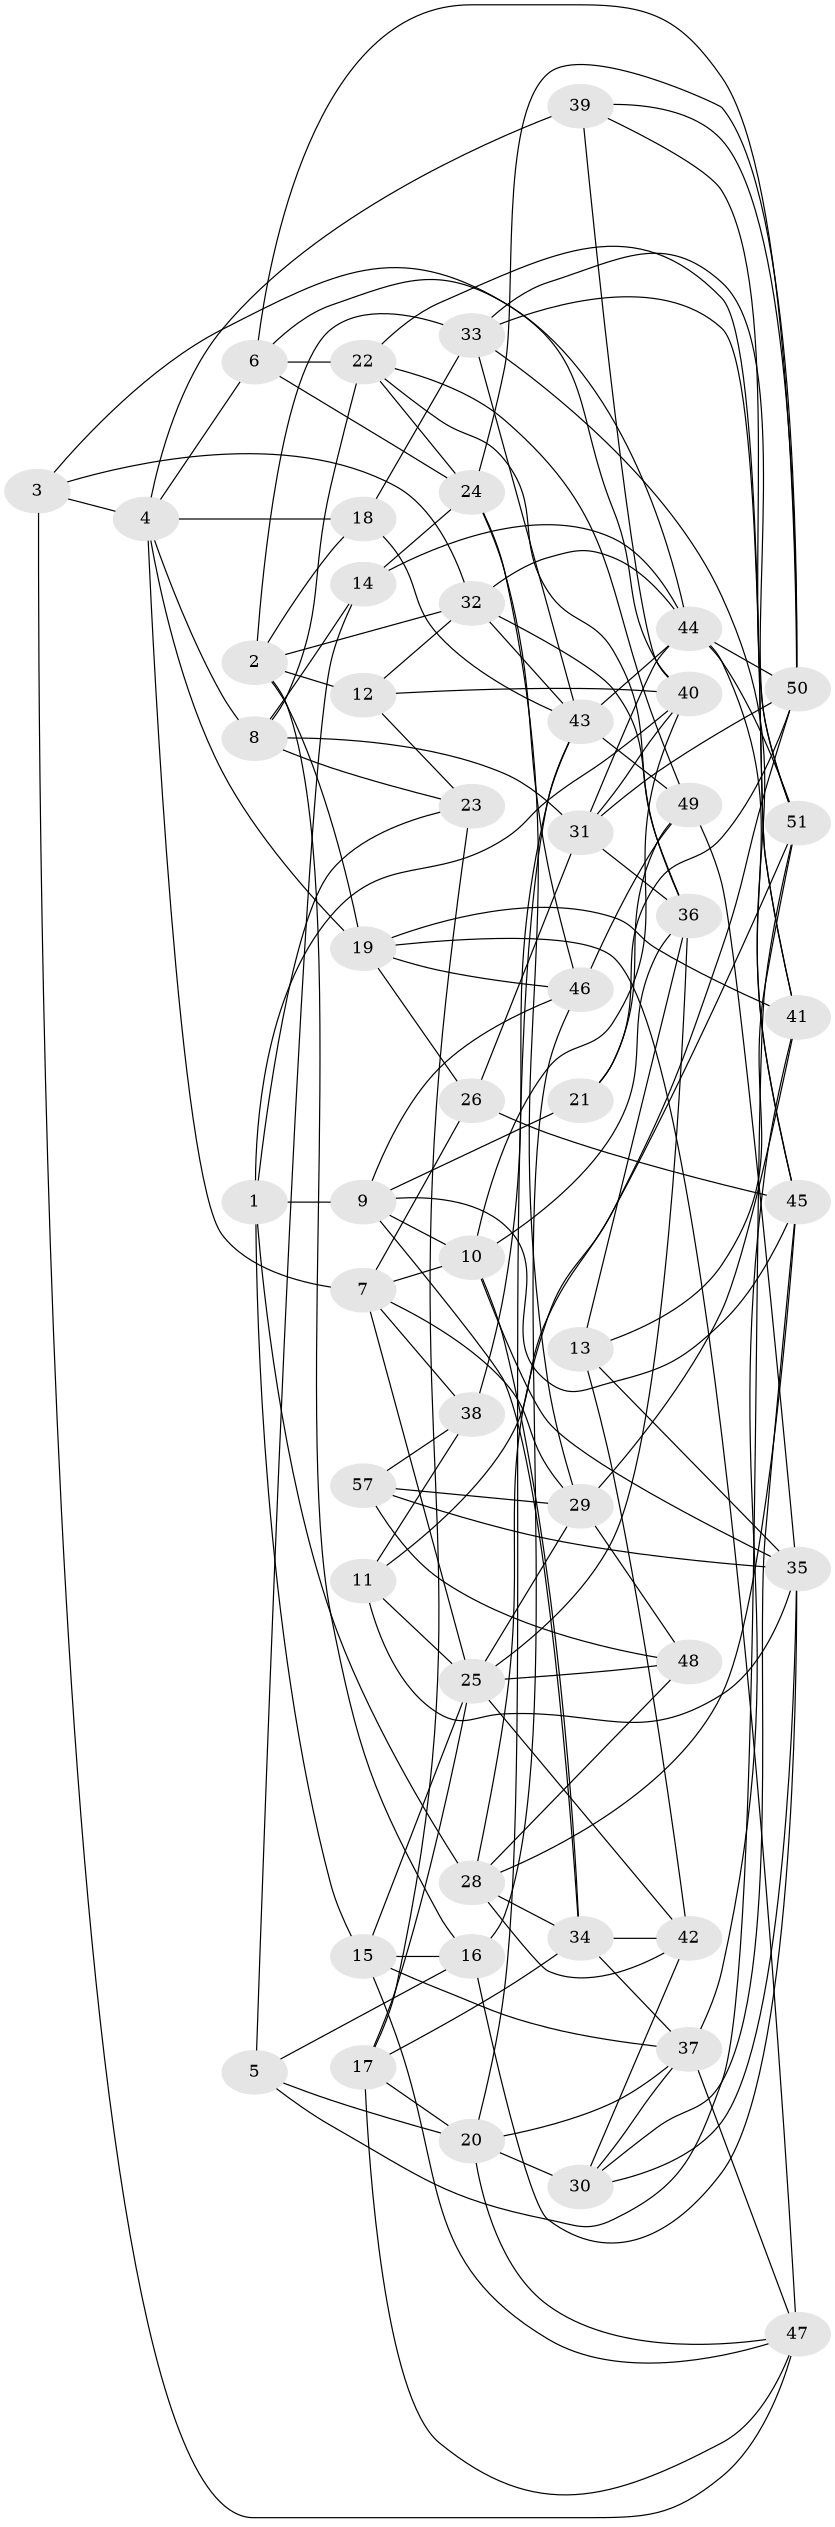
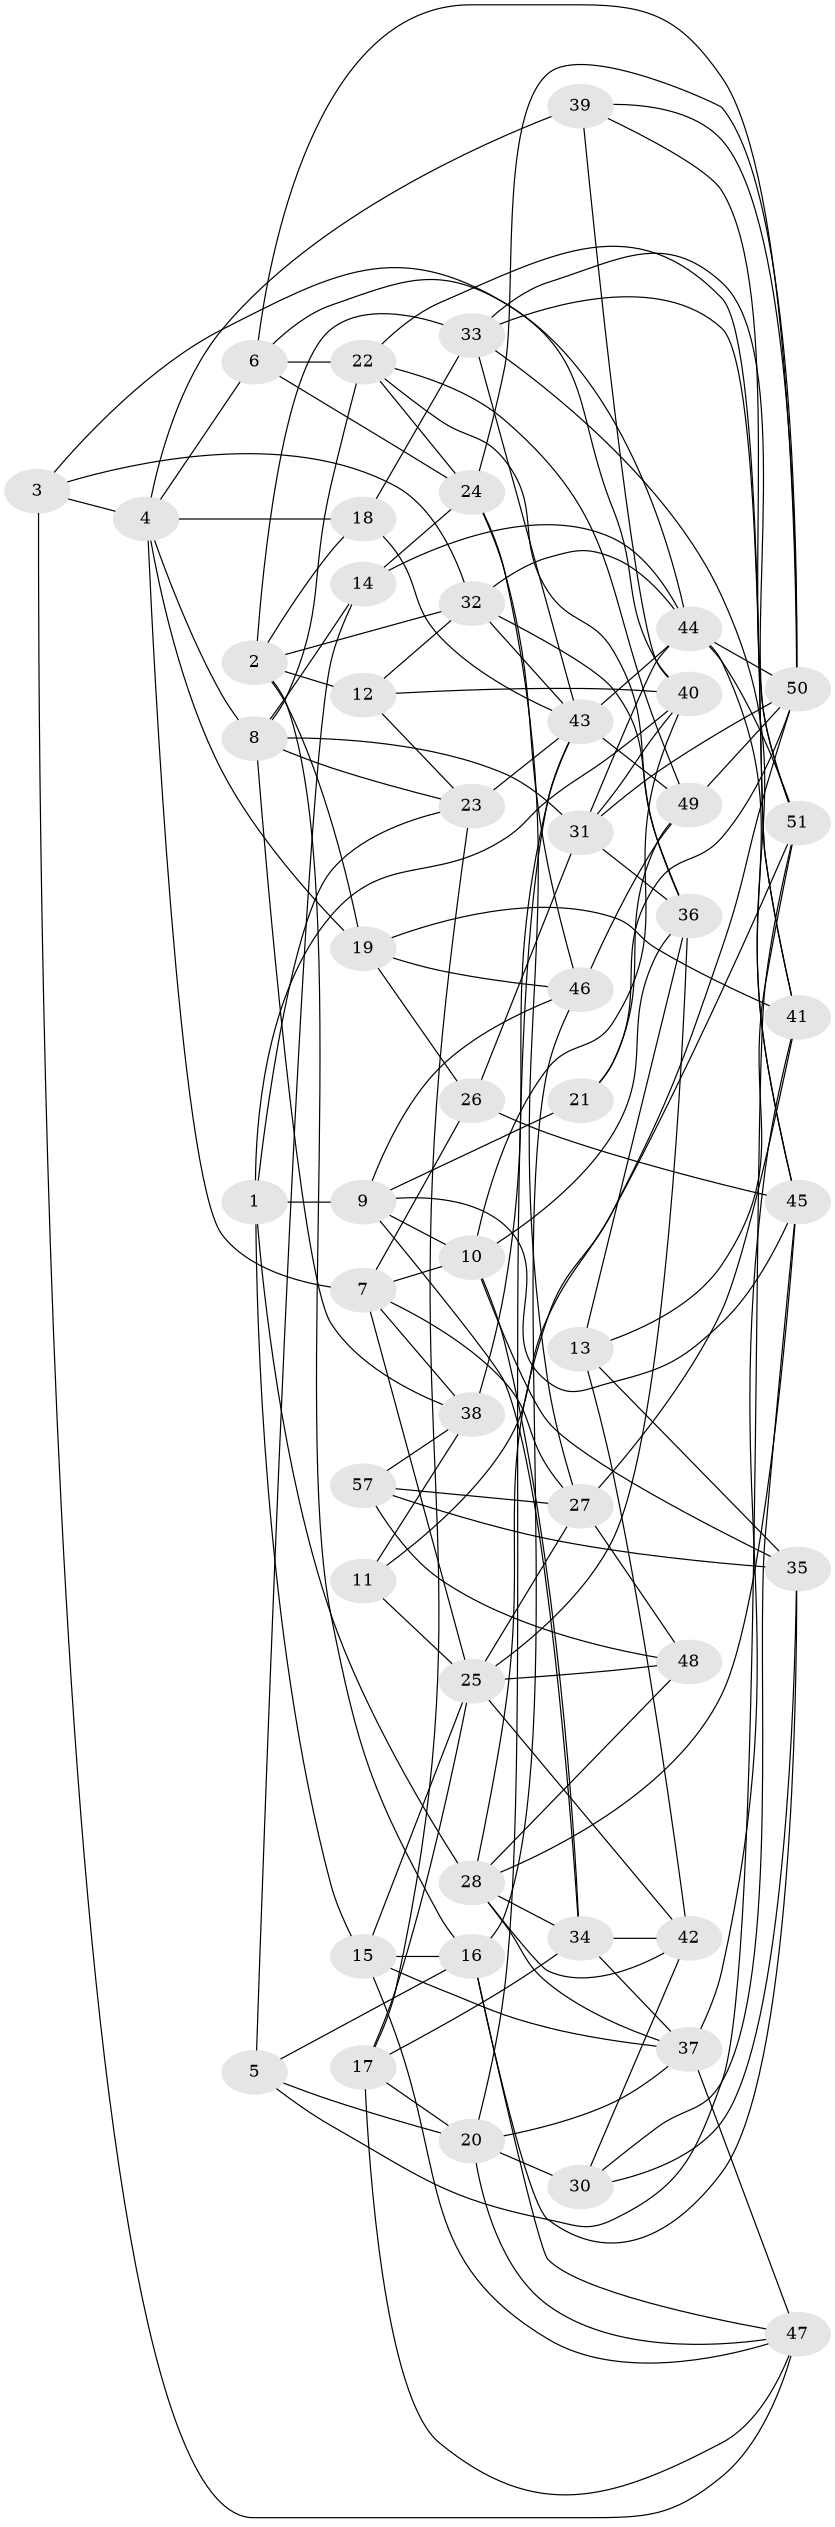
none -> (524, 765)
none -> (288, 1078)
(751, 1112) -> (744, 747)
(581, 1506) -> (581, 1506)
(731, 1518) -> (538, 2231)
(579, 1718) -> none
(635, 2118) -> (558, 1991)
